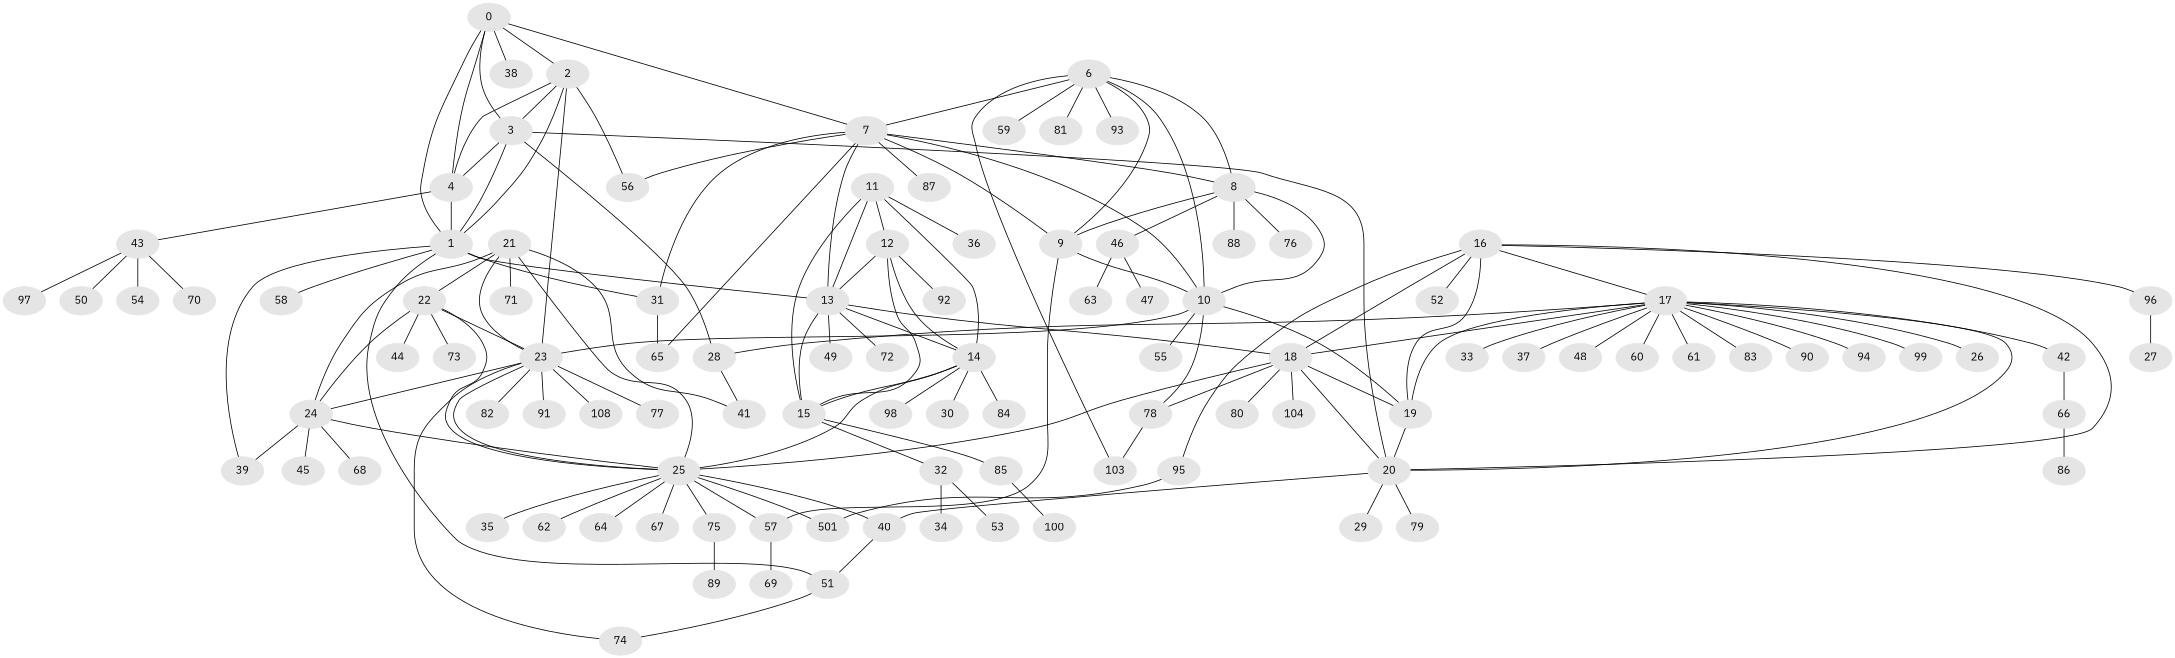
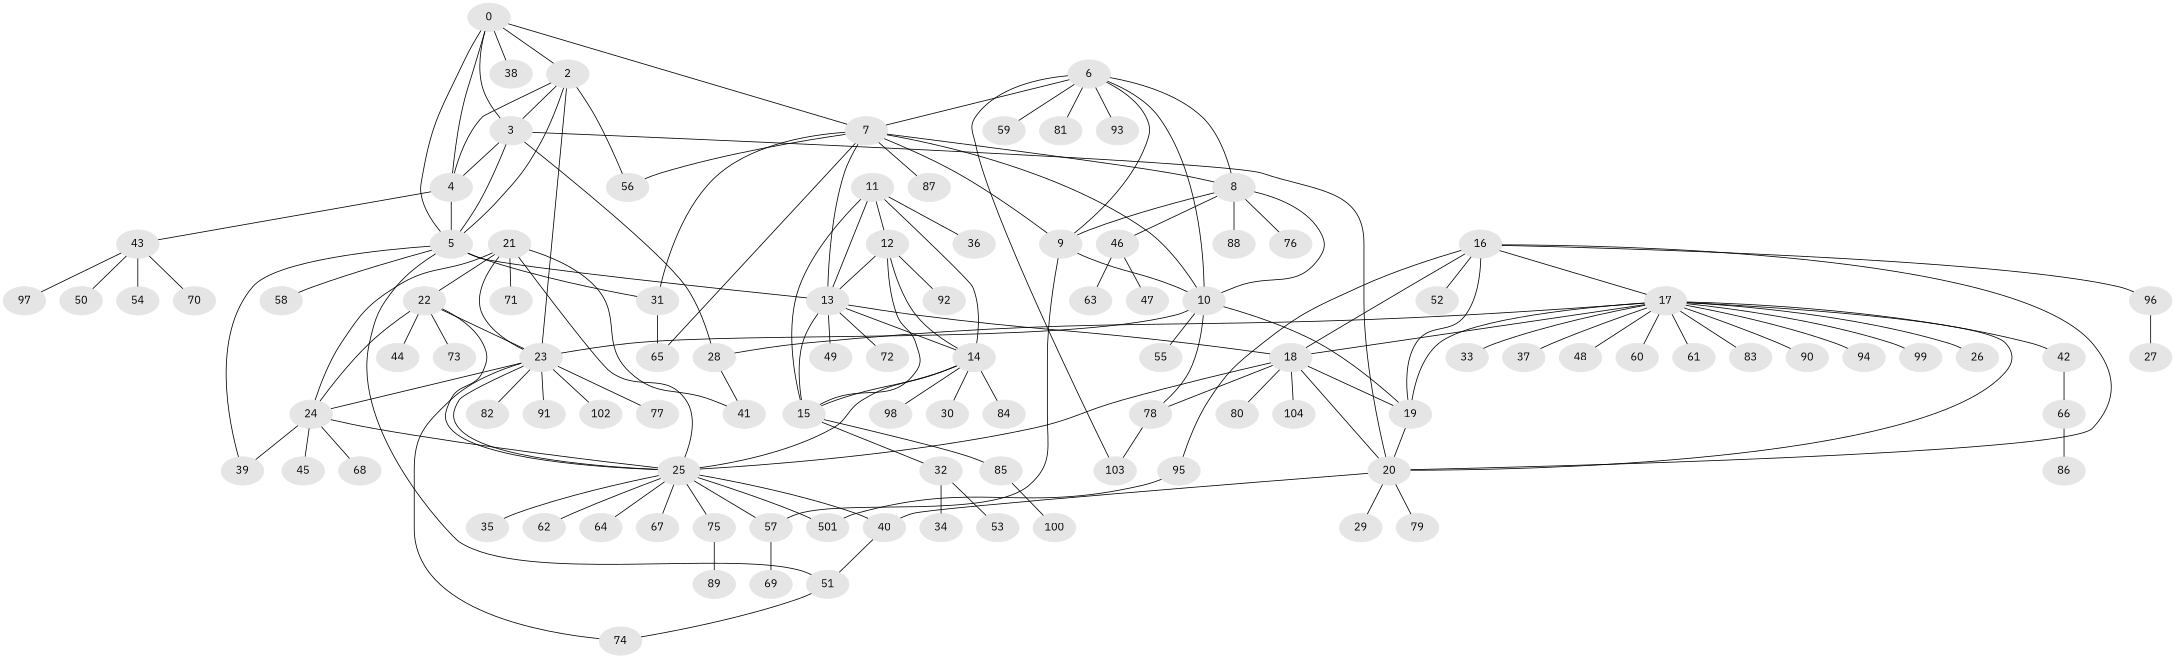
(451, 244) -> (451, 244)
(601, 414) -> (601, 414)
